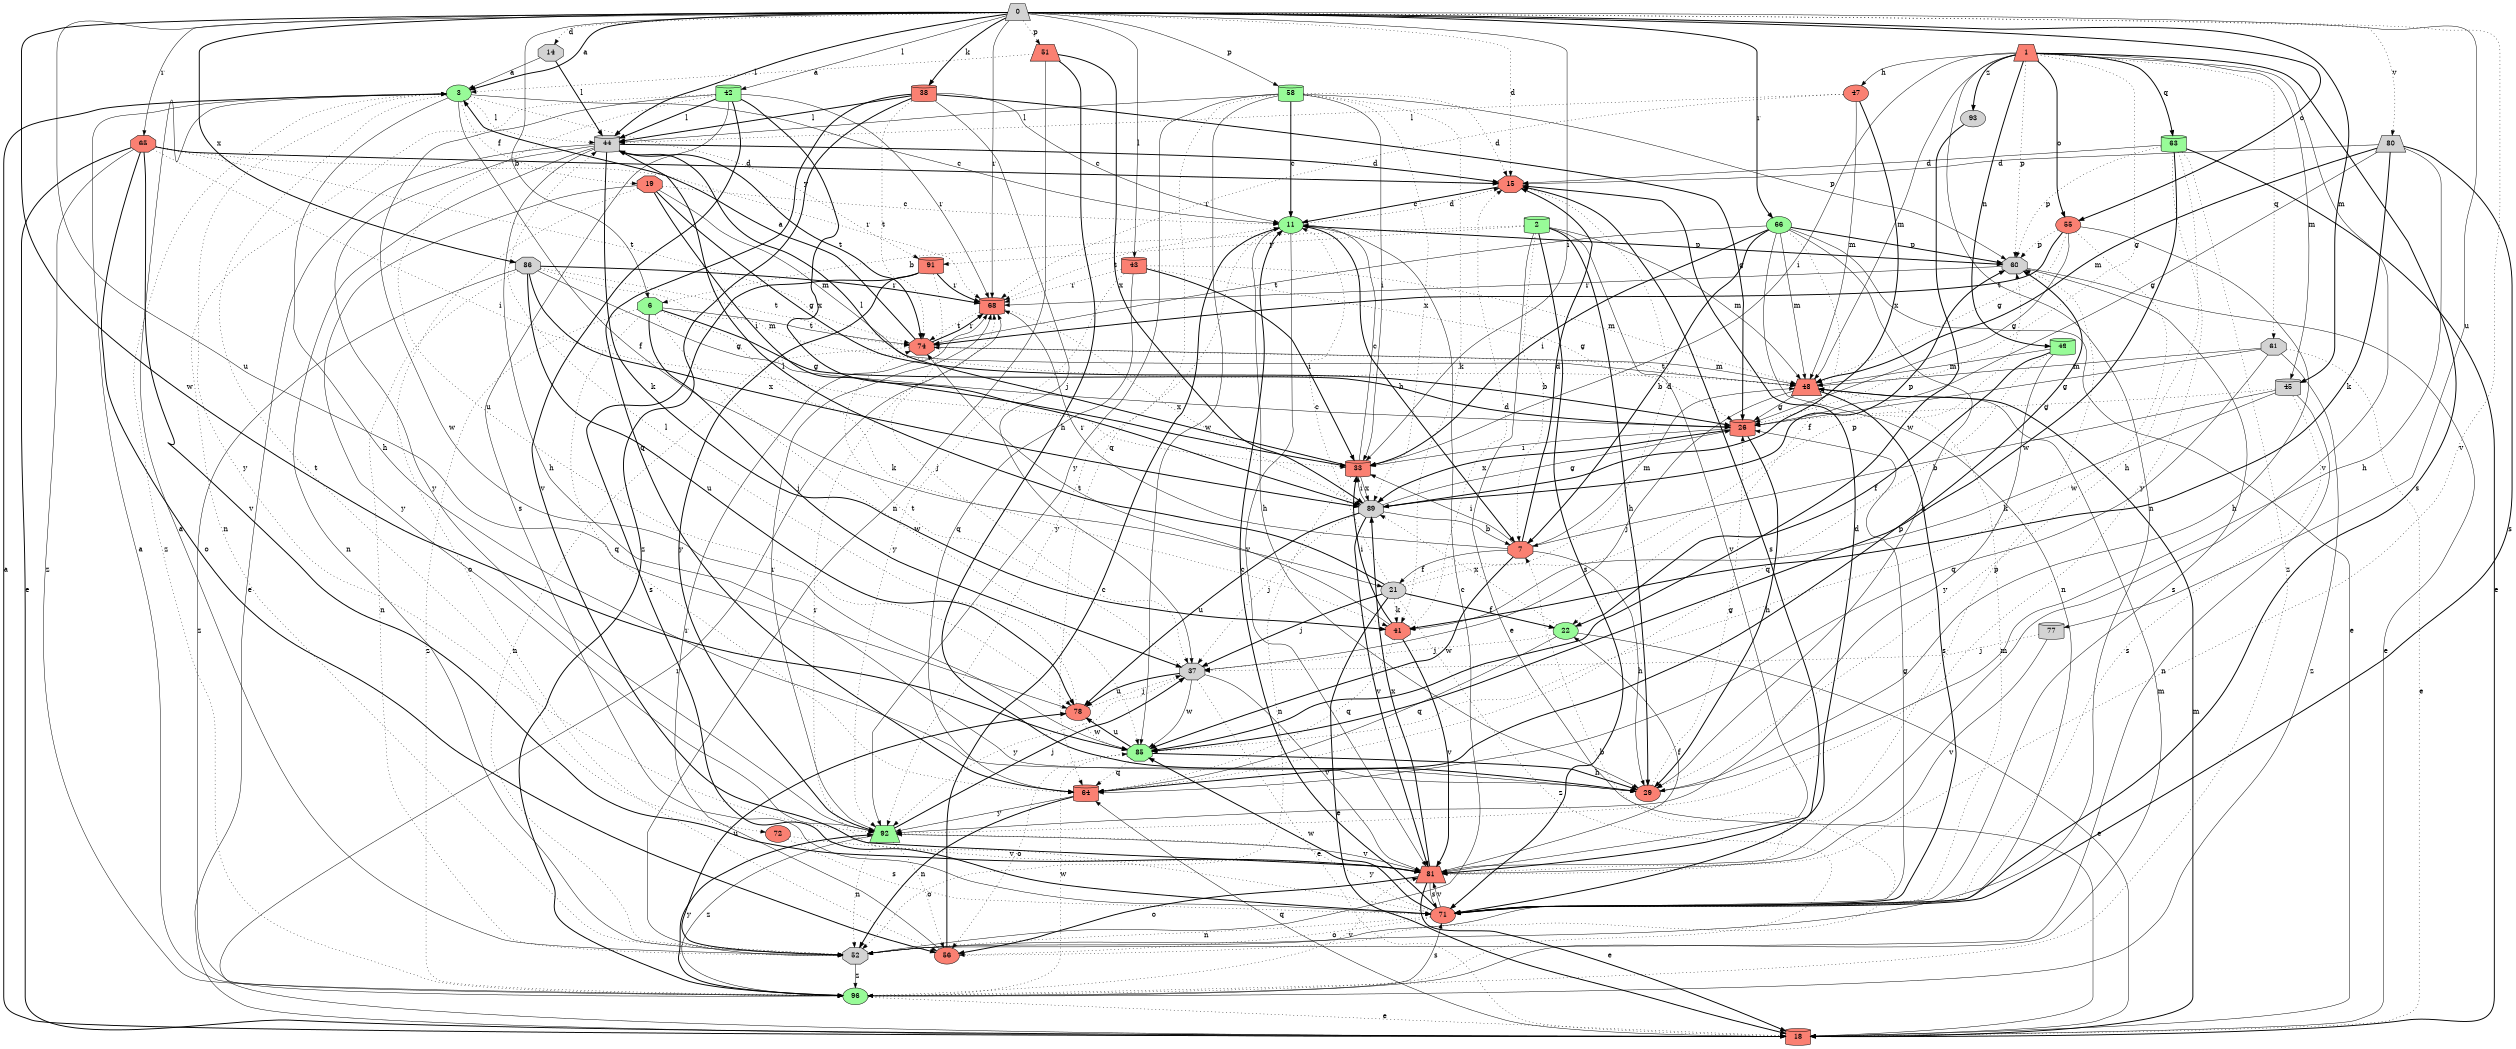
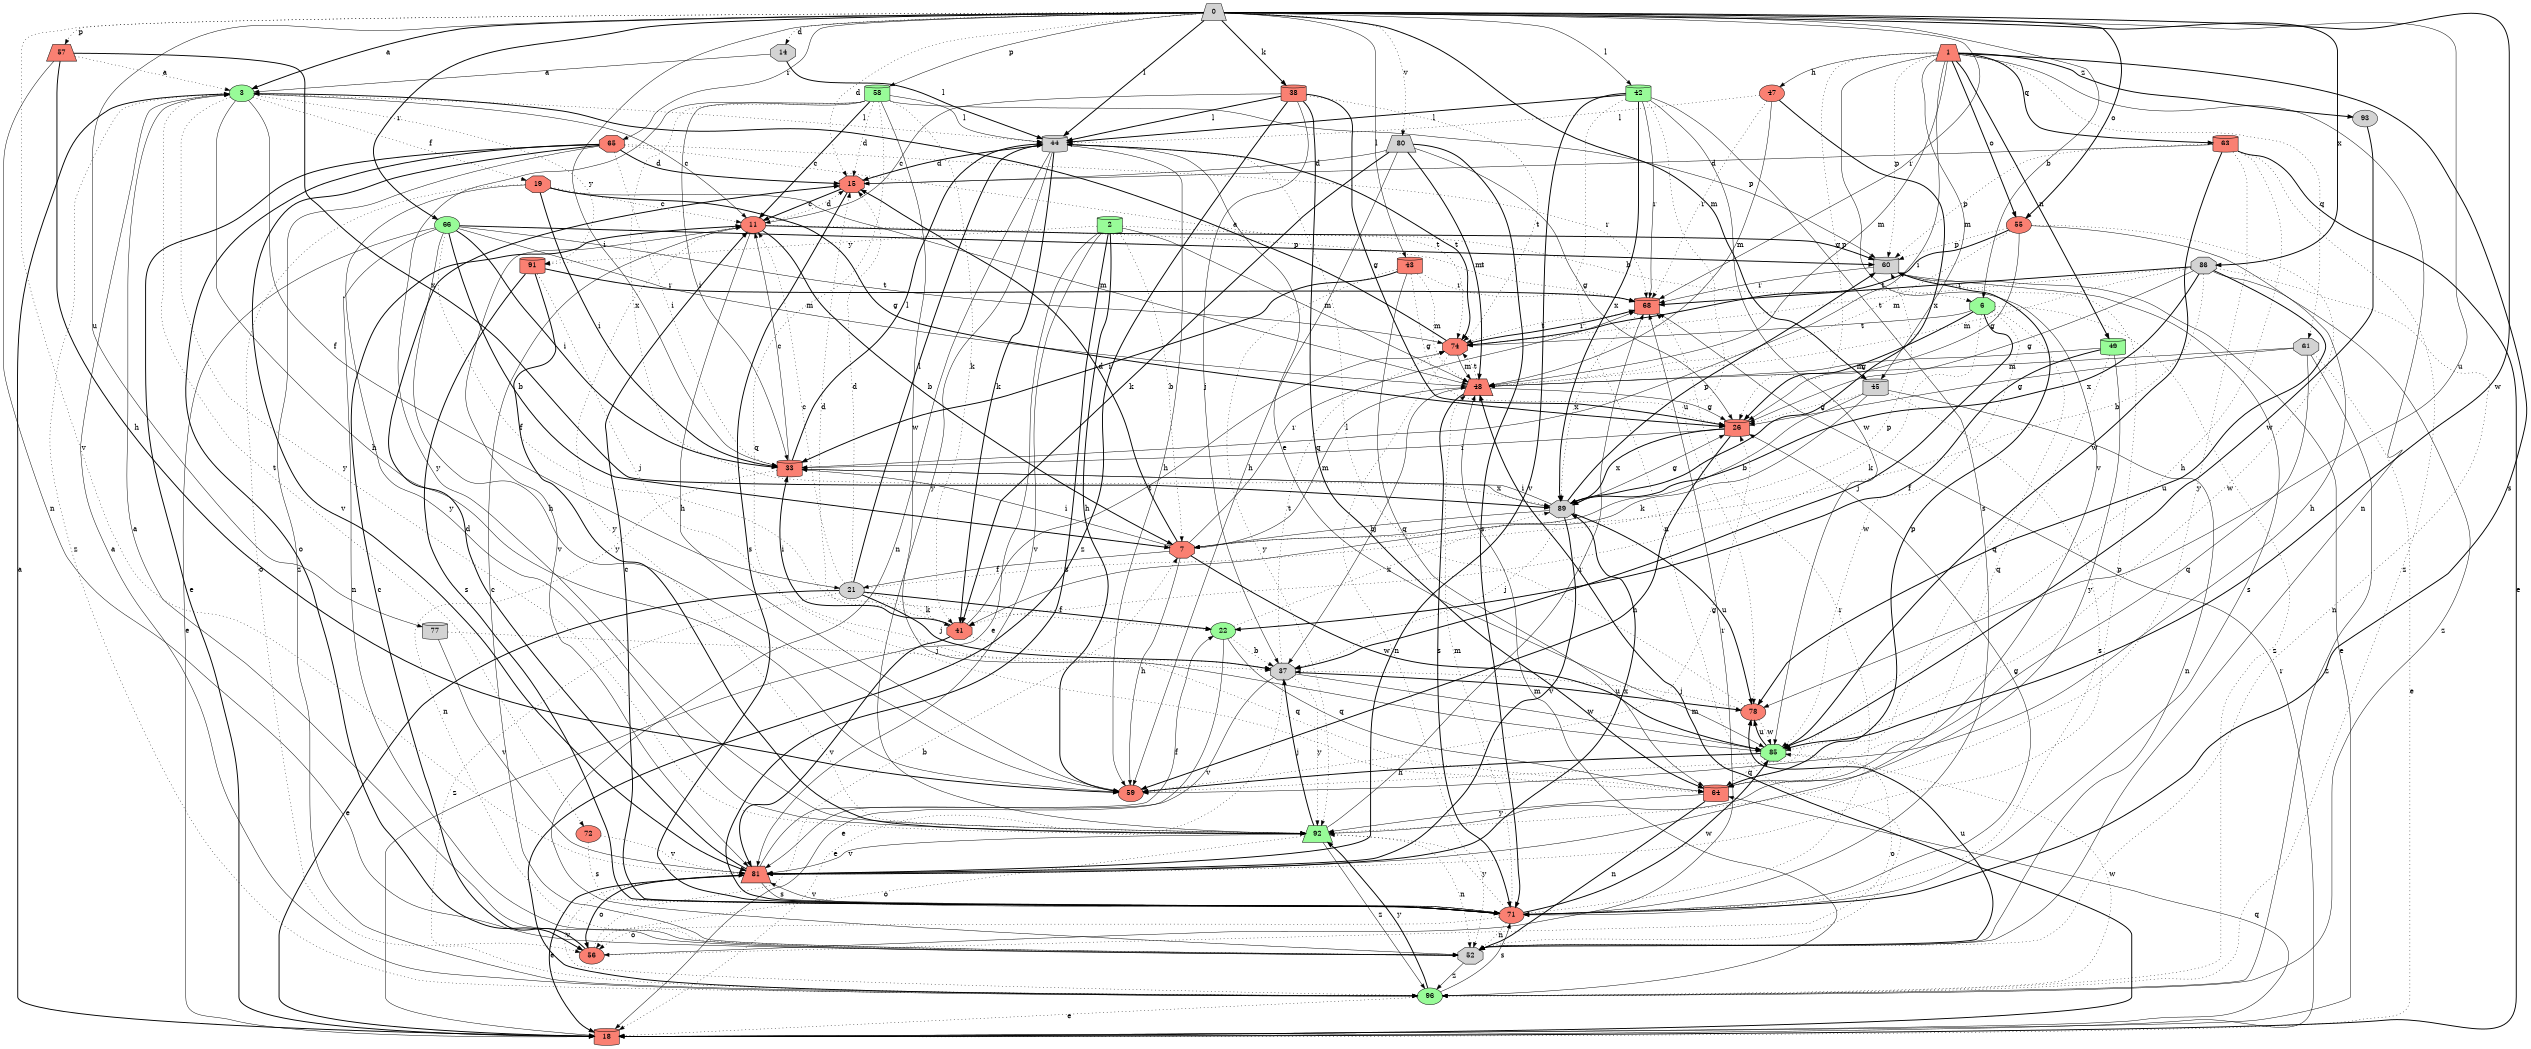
(1045, 53) -> (62, 53)
(2174, 144) -> (2226, 144)
(1291, 225) -> (753, 225)
(2015, 266) -> (1886, 266)
(2000, 306) -> (1897, 306)
none -> (1775, 499)
(1435, 651) -> (1256, 651)
(1648, 793) -> (1131, 793)
(396, 1020) -> (1308, 503)
